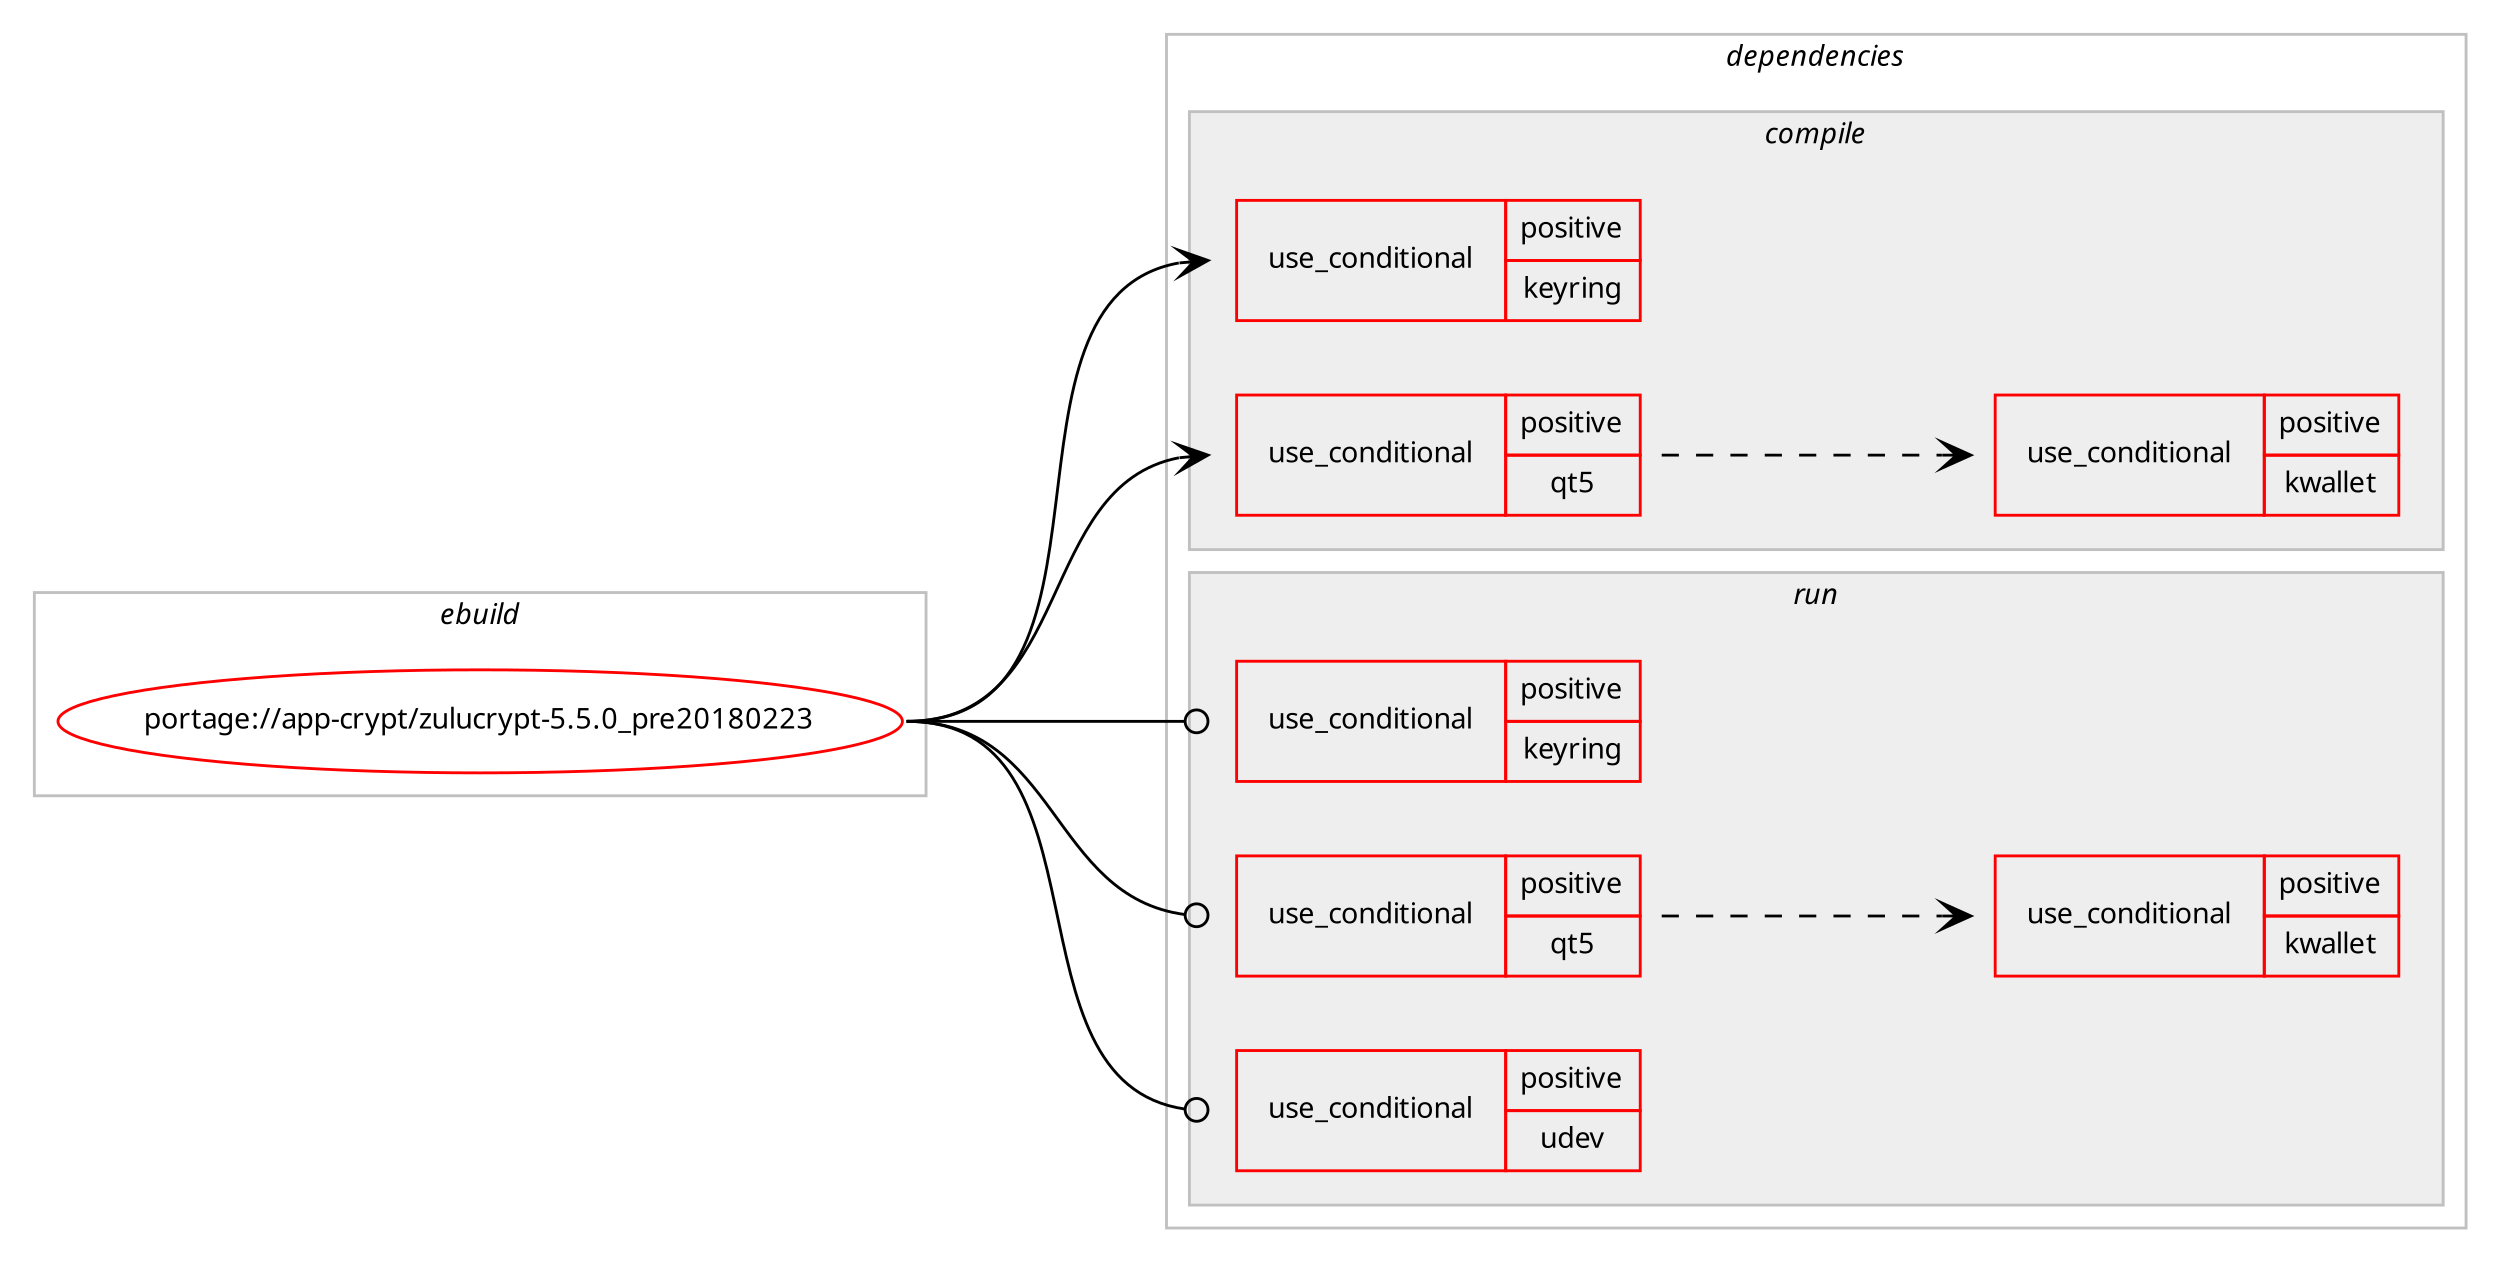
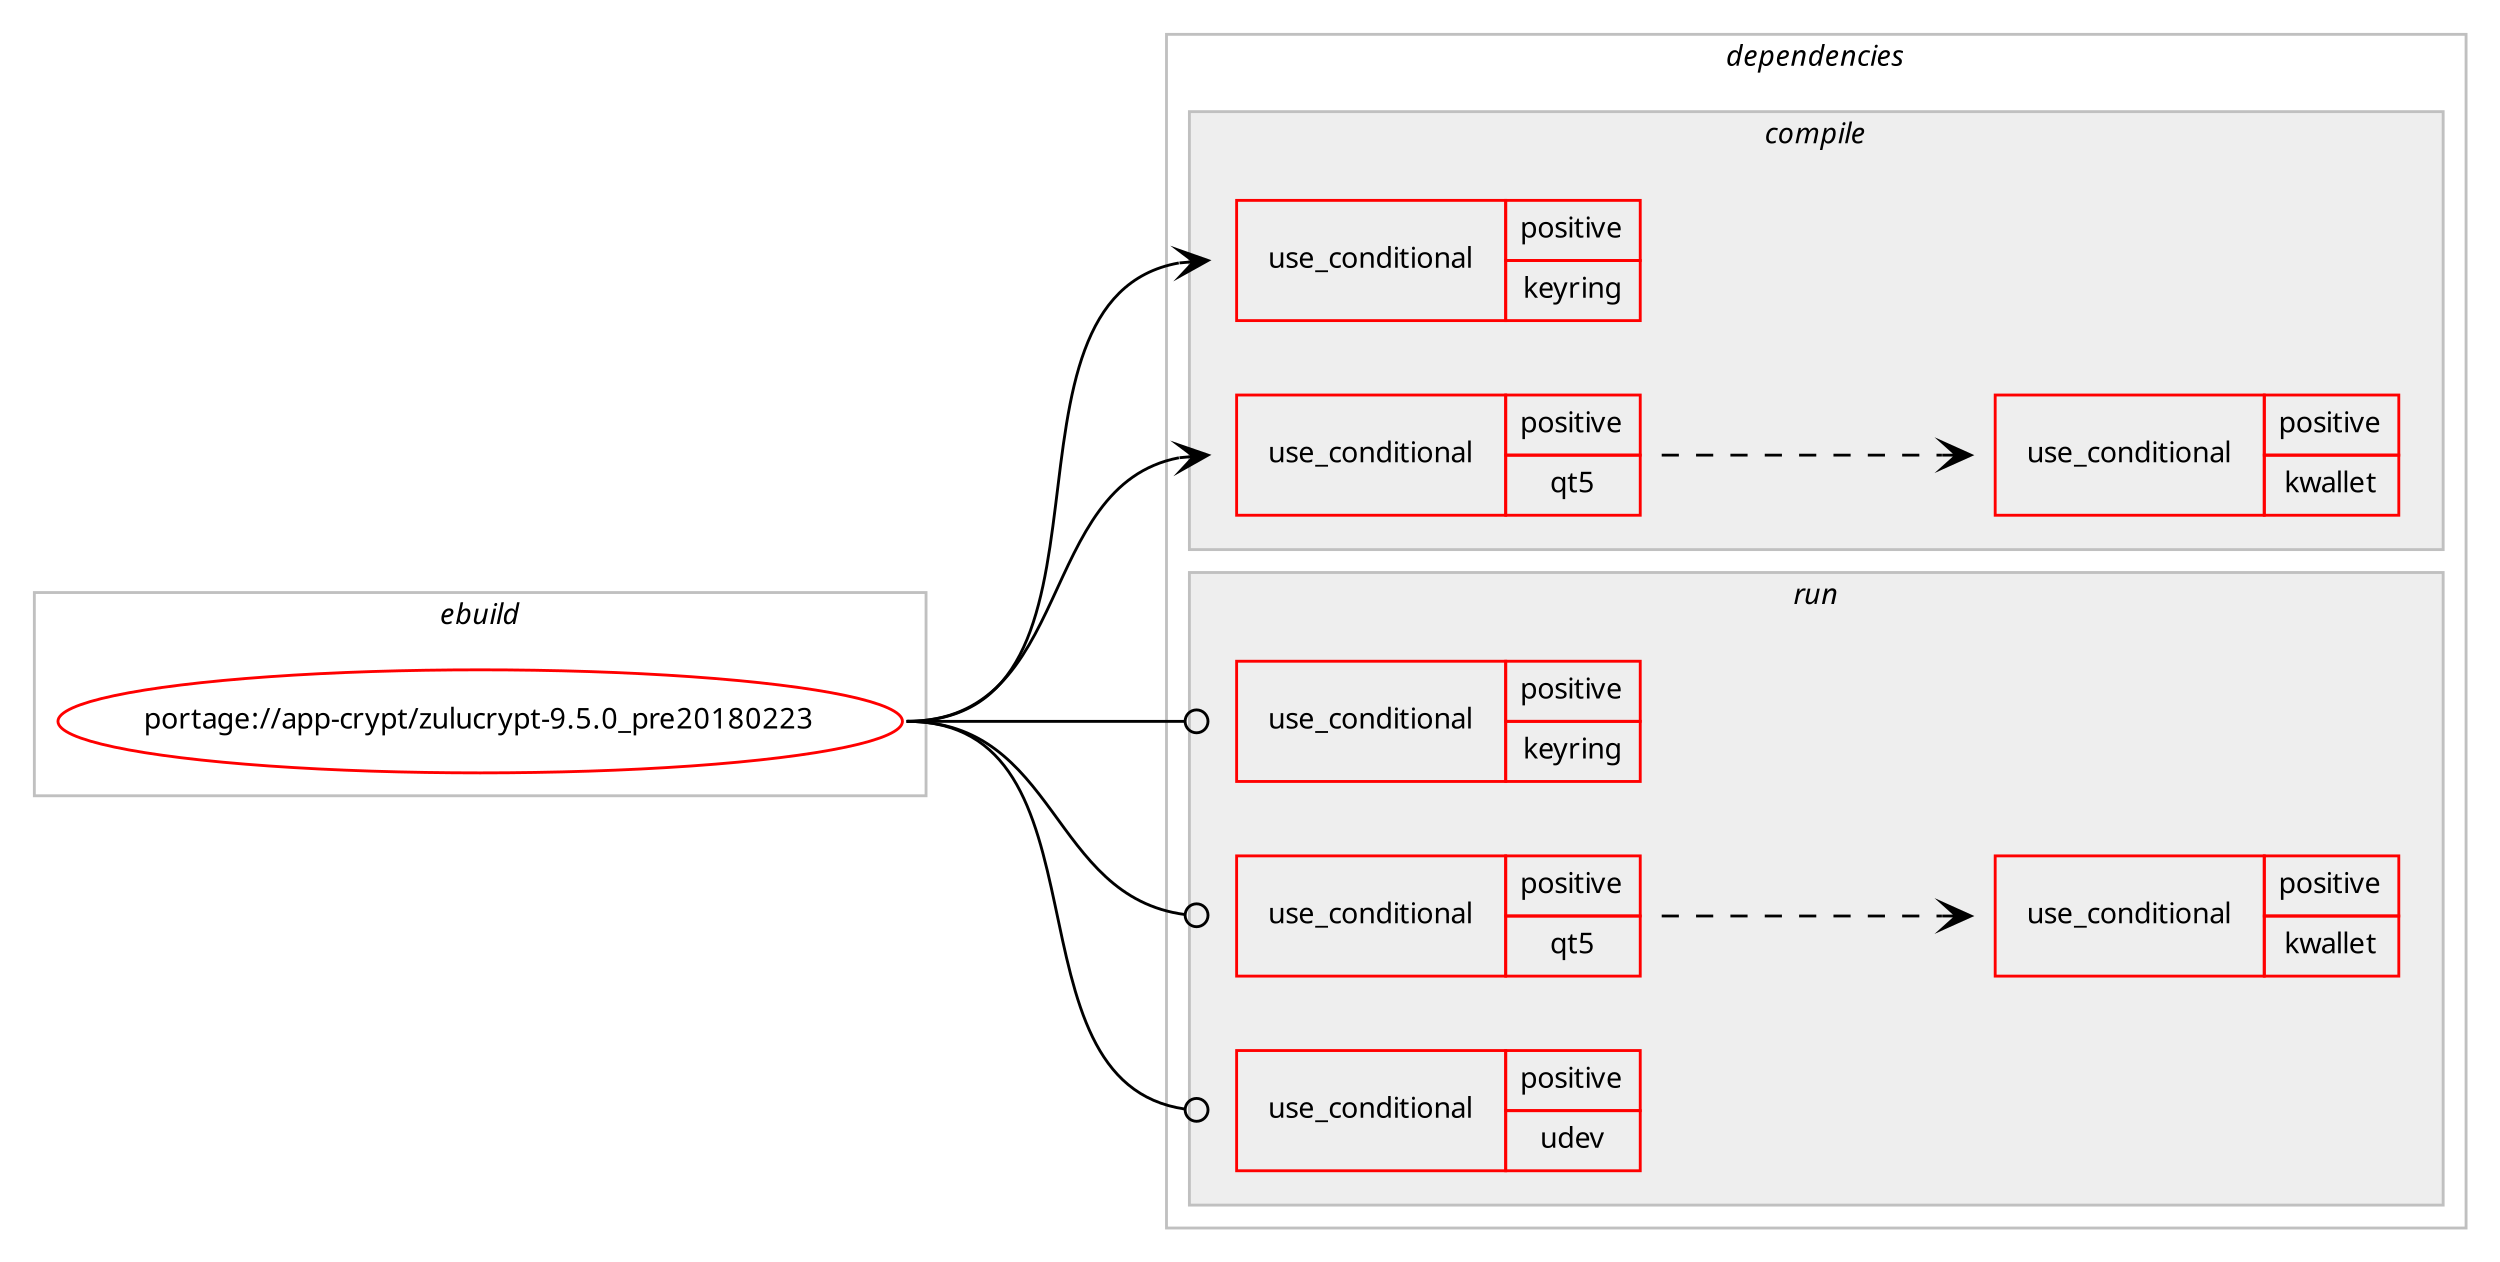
(480, 721) -> (480, 721)
